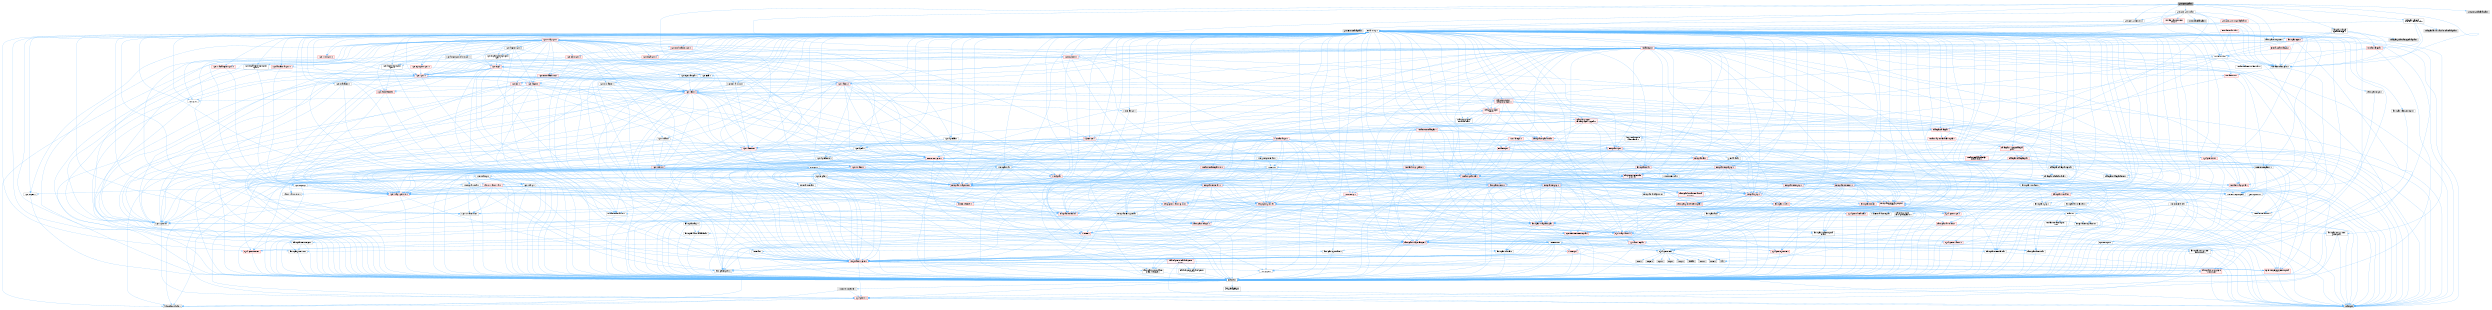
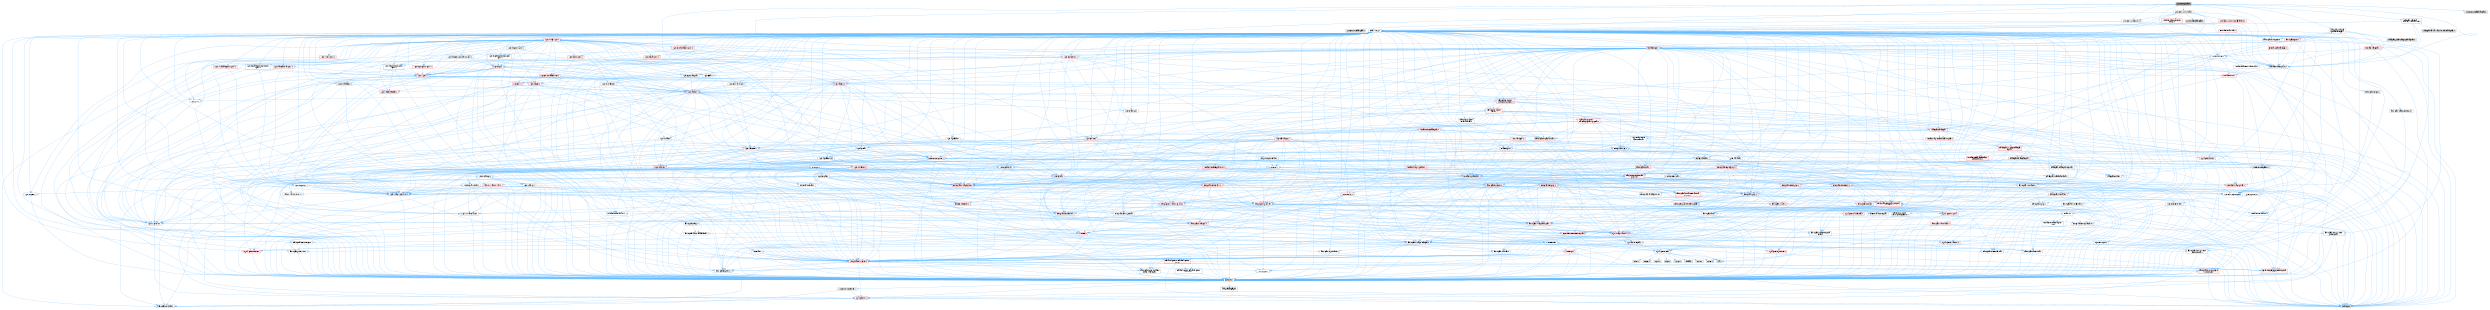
(2116, 176) -> (2114, 176)
